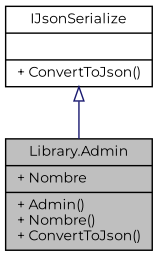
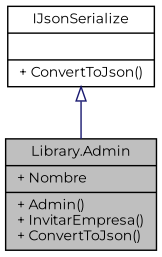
(56, 221) -> (81, 221)
